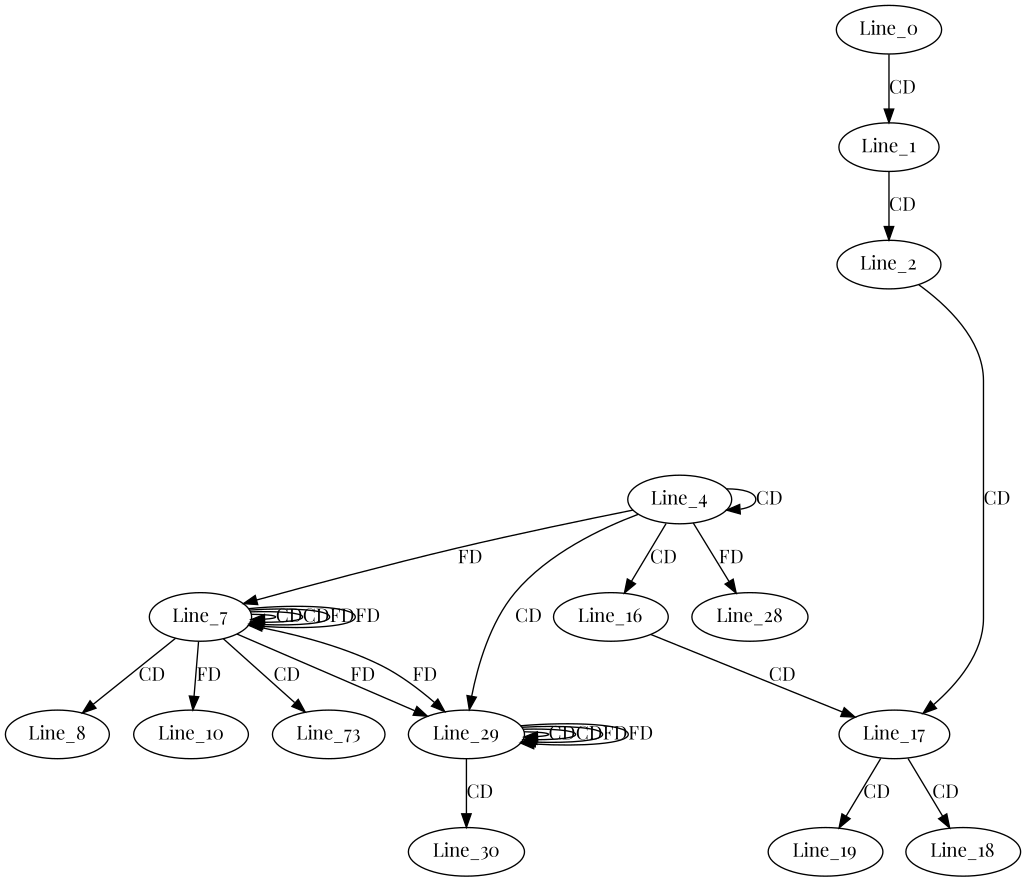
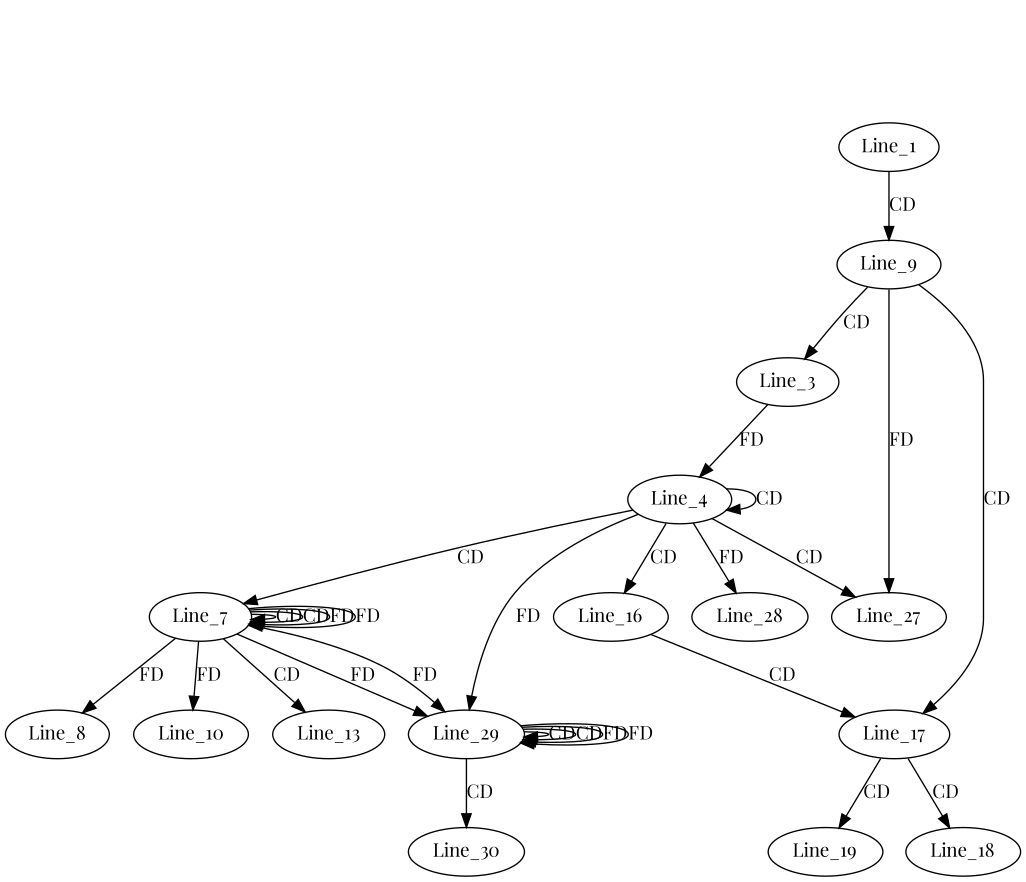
(889, 30) -> none
(889, 265) -> (889, 265)
none -> (788, 382)
(470, 558) -> (470, 558)
(529, 617) -> (529, 617)
none -> (889, 617)
(152, 676) -> (152, 676)
(329, 734) -> (329, 734)
